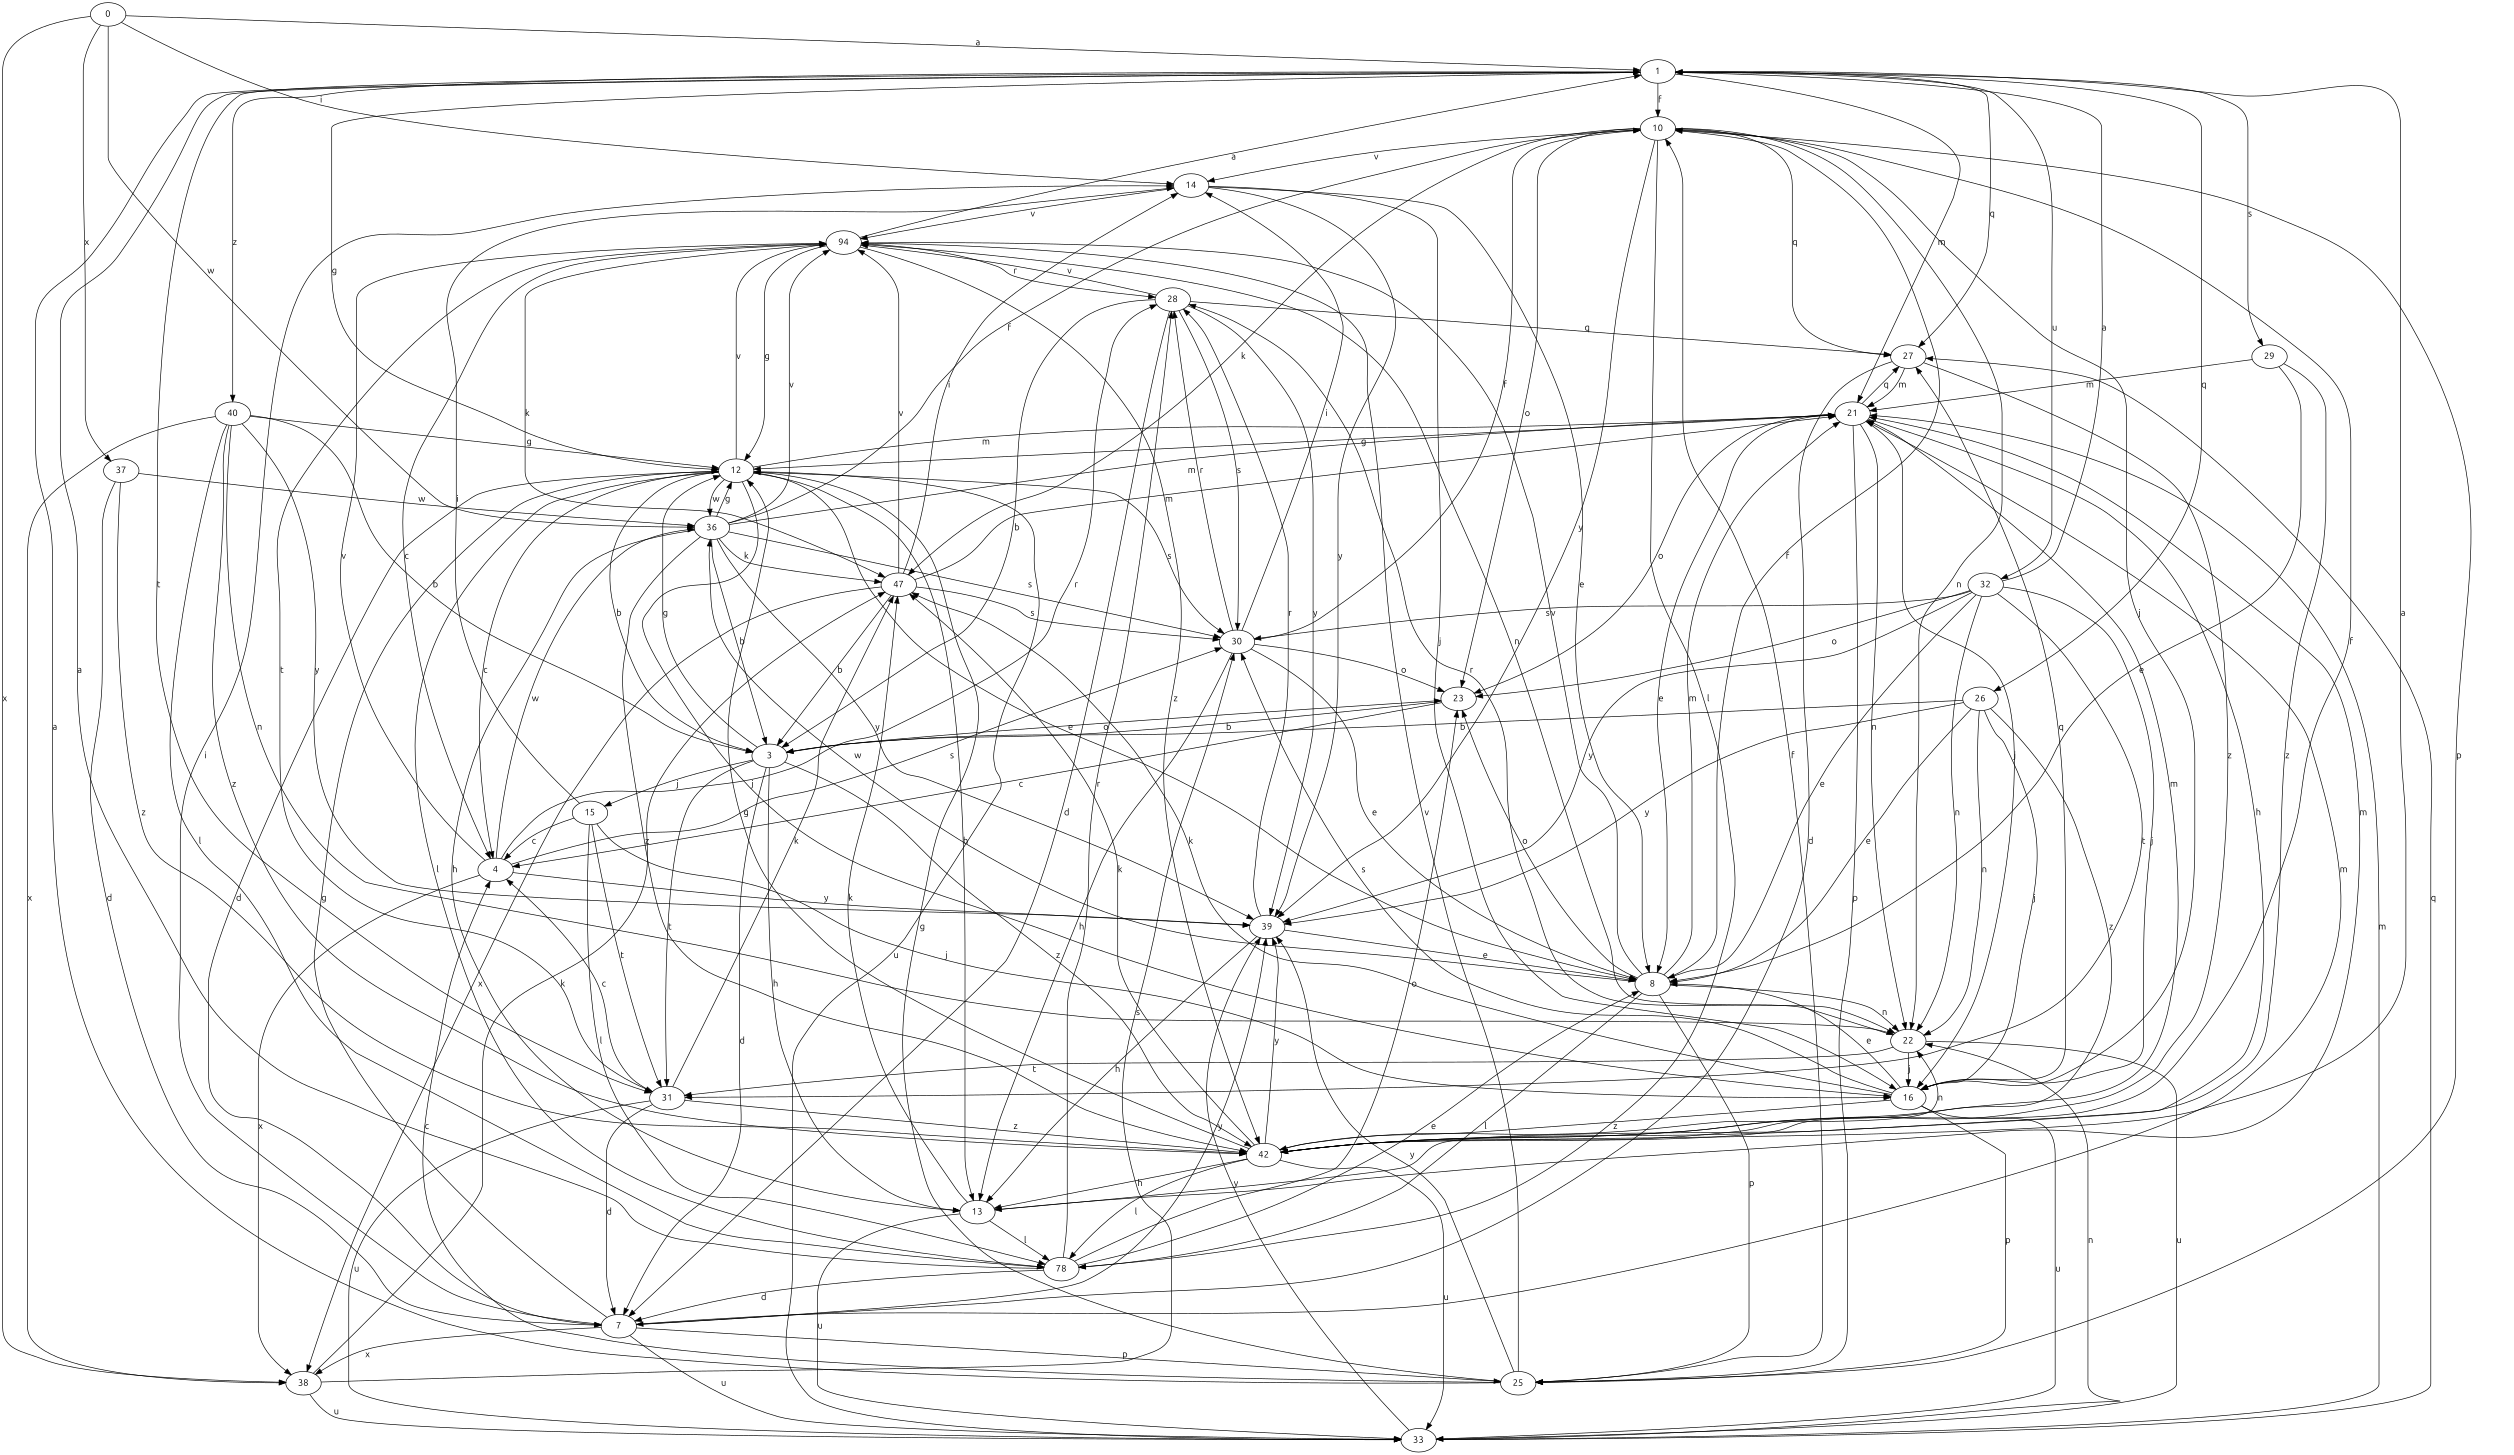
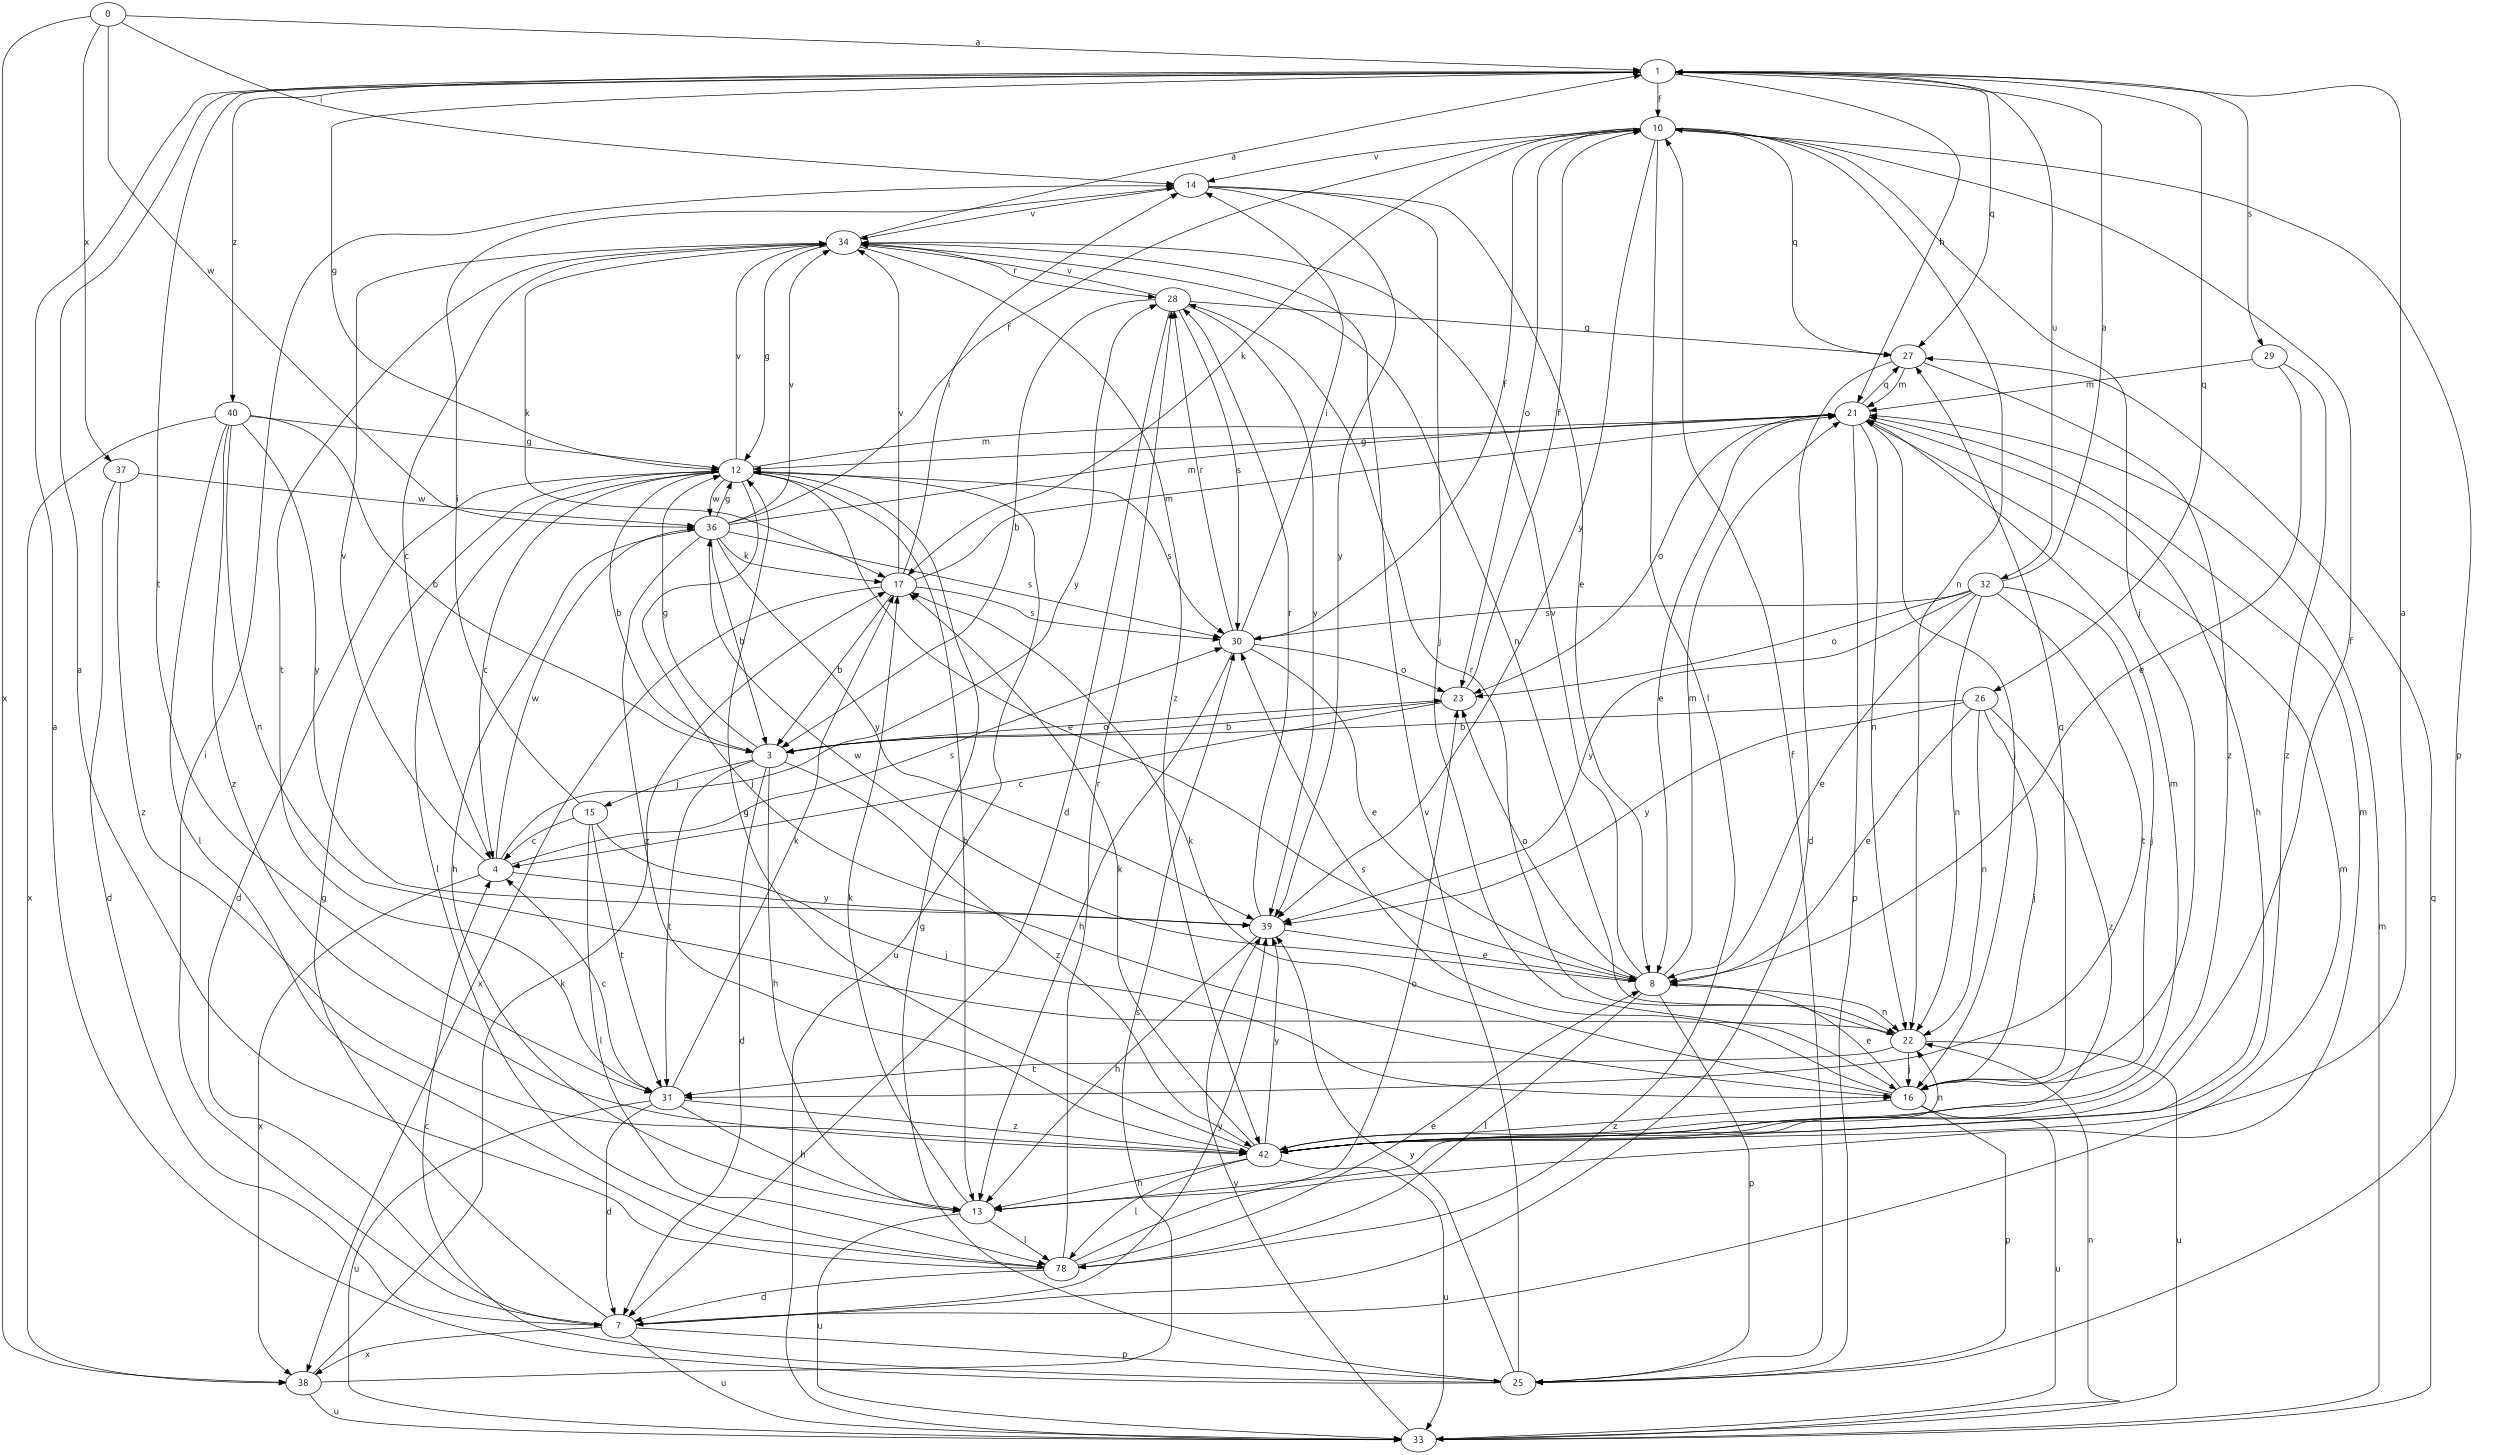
(844, 243) -> (844, 243)
(1942, 243) -> (1942, 243)
(1851, 501) -> (1556, 411)
(899, 585) -> (899, 585)
(1076, 585) -> (1076, 585)
none -> (812, 1171)
